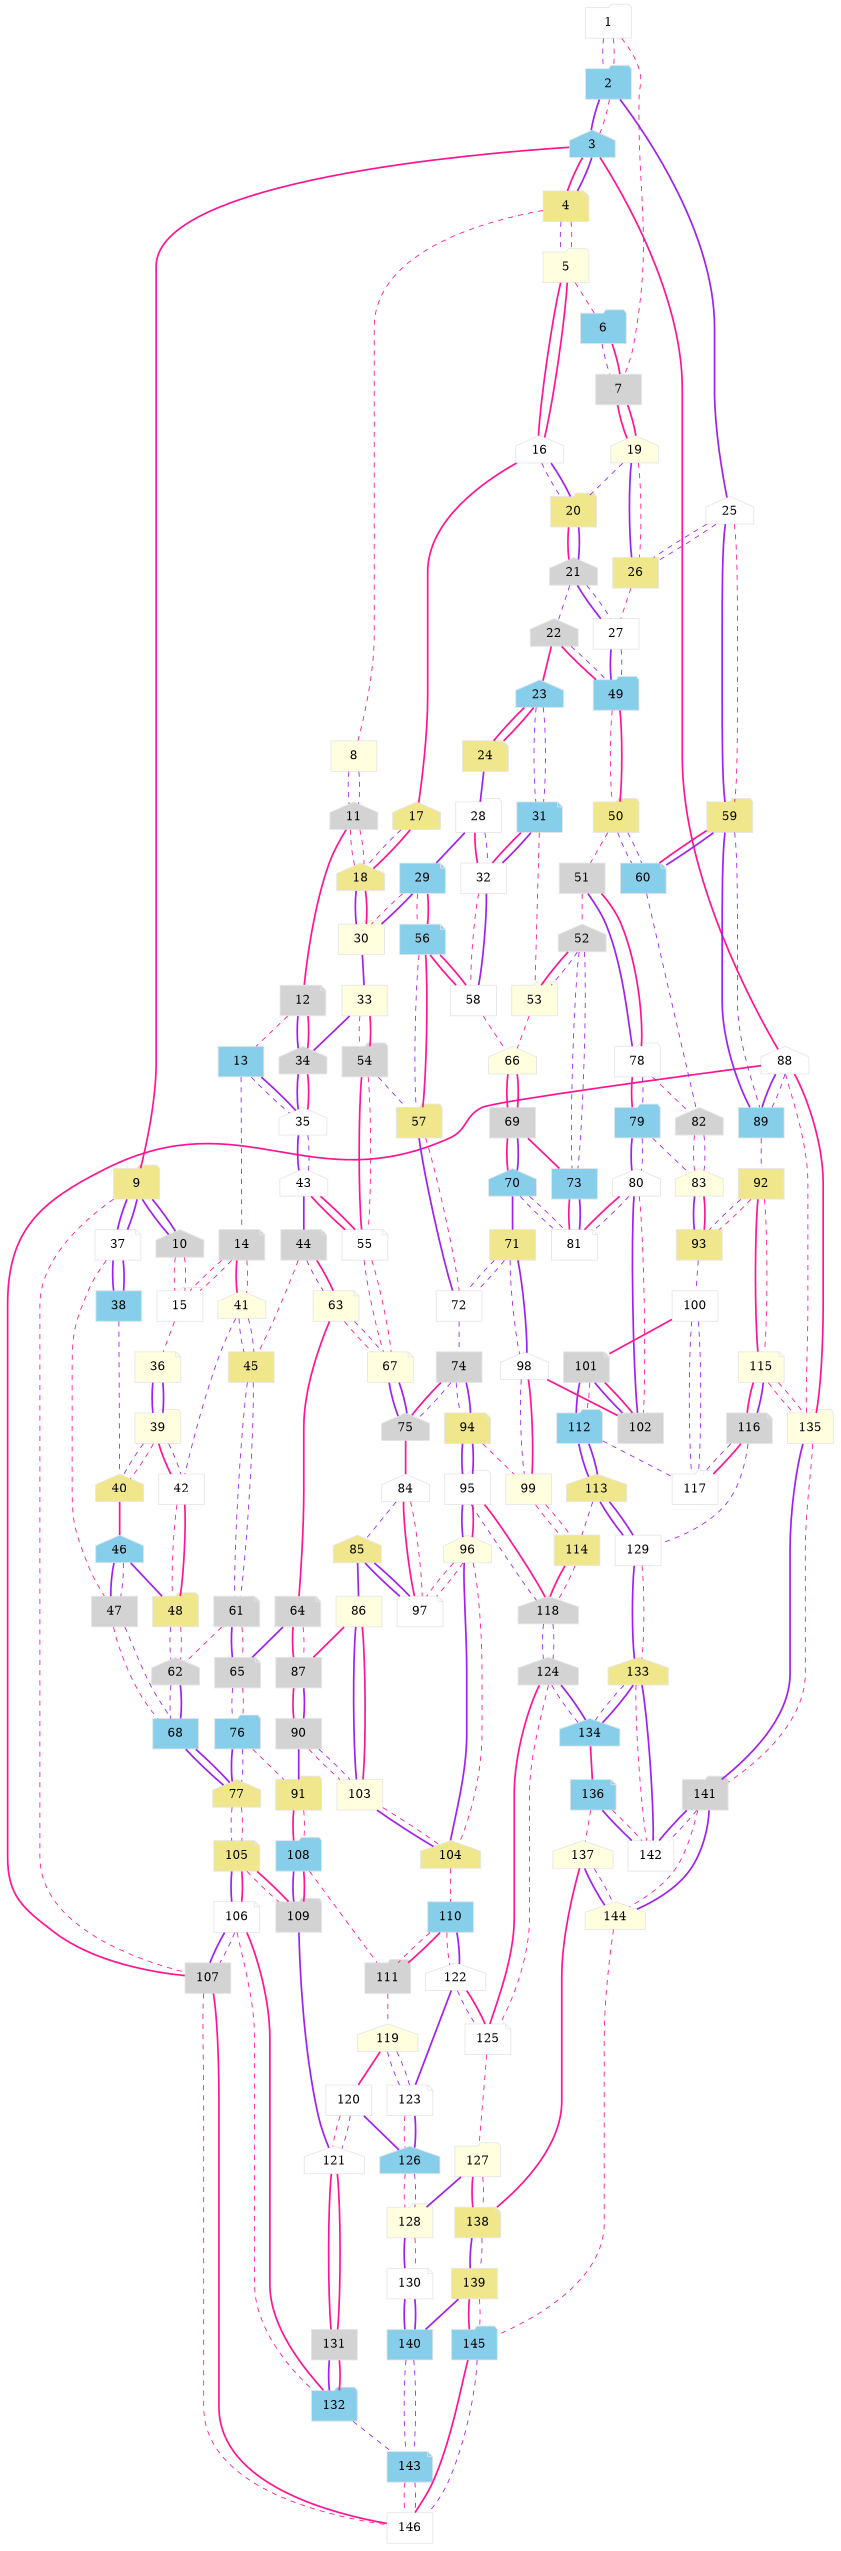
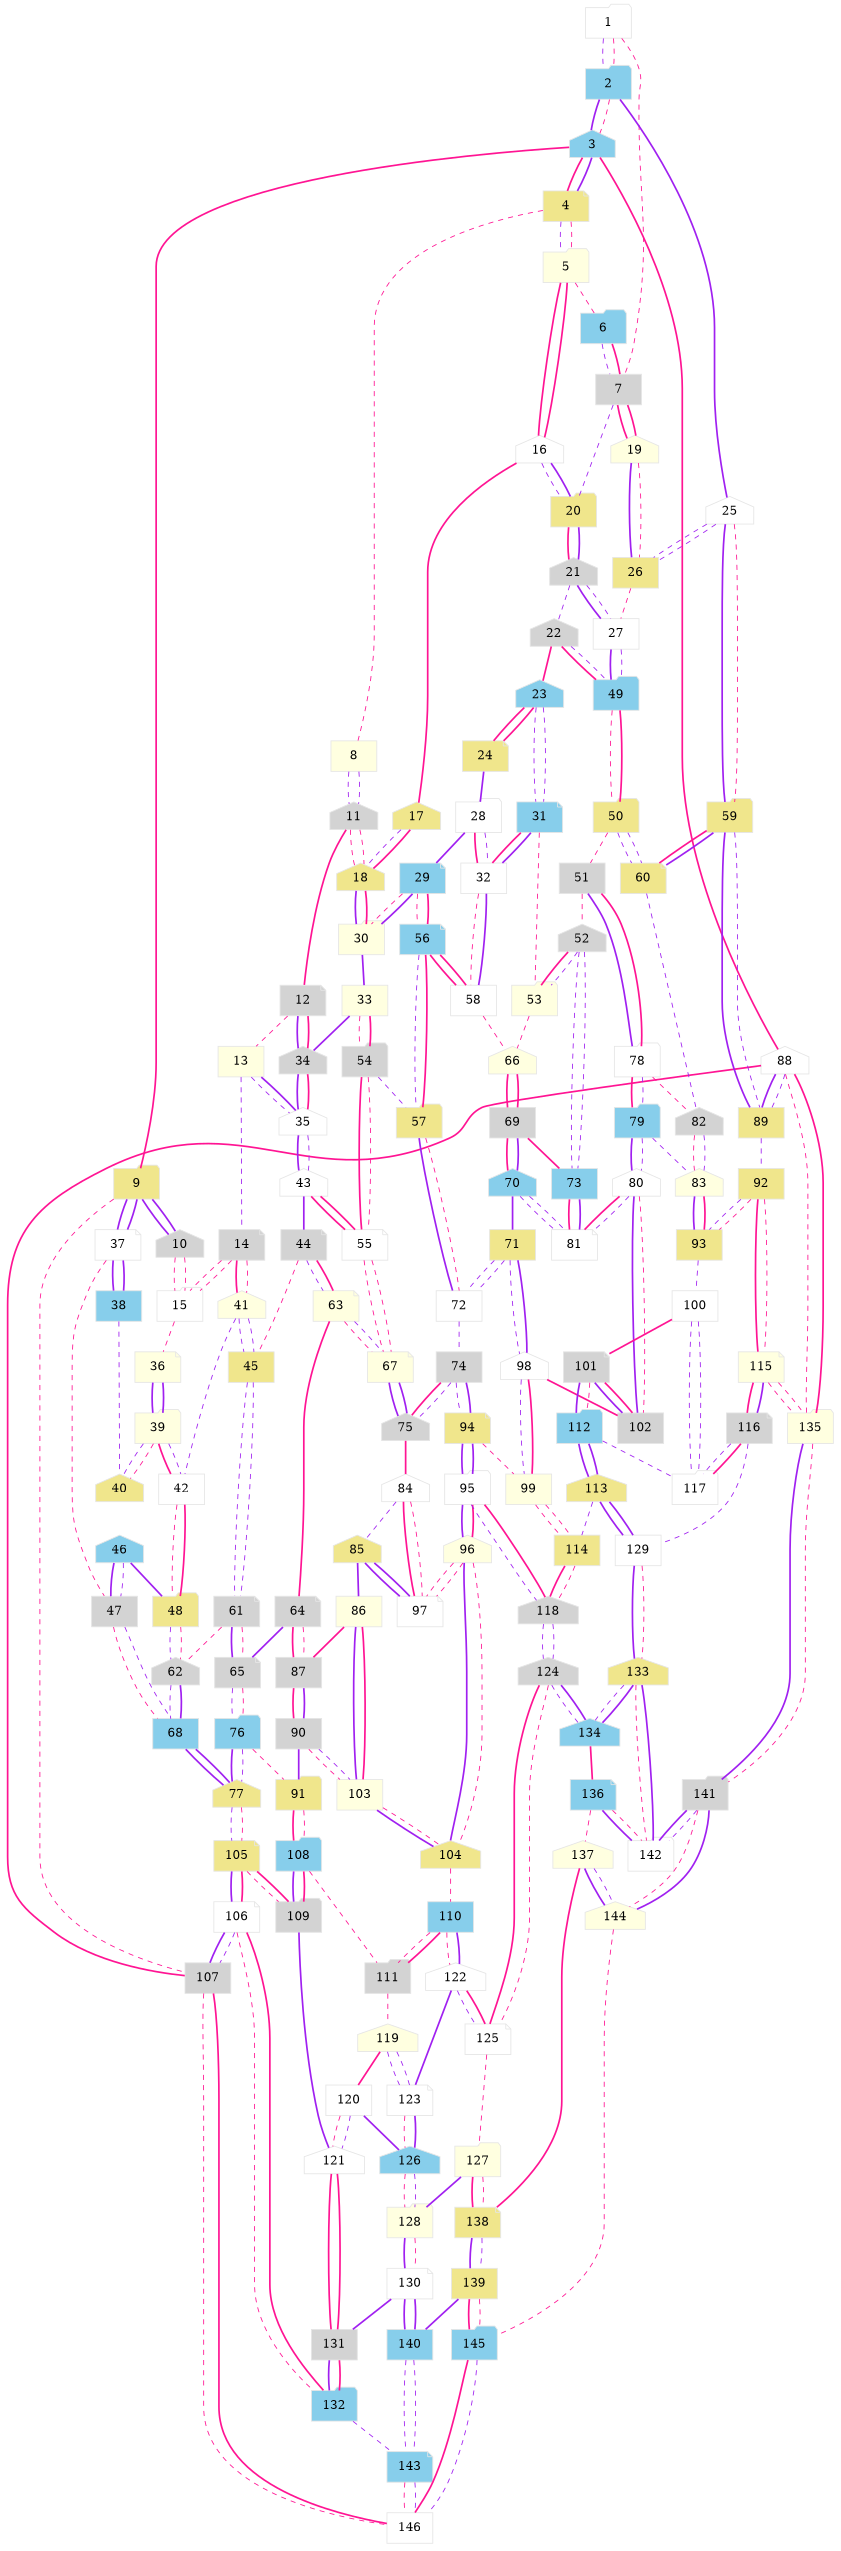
(606, 480) -> (596, 451)
(643, 878) -> (643, 878)
(241, 1062) -> (241, 1062)
(761, 1123) -> (761, 1123)
(120, 1519) -> none
none -> (372, 2314)
